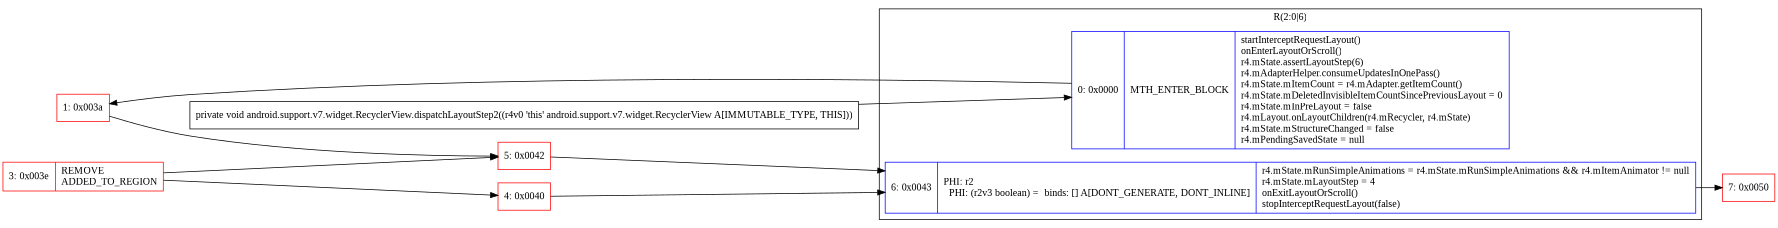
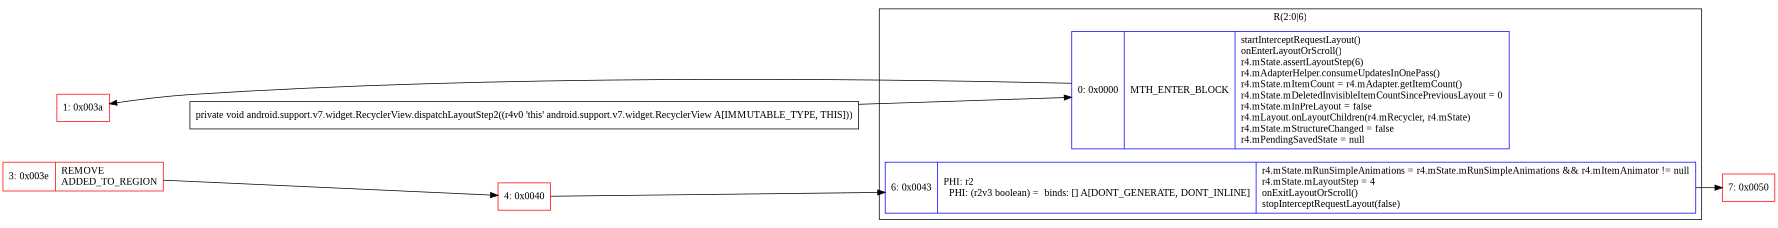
(524, 156) -> none
